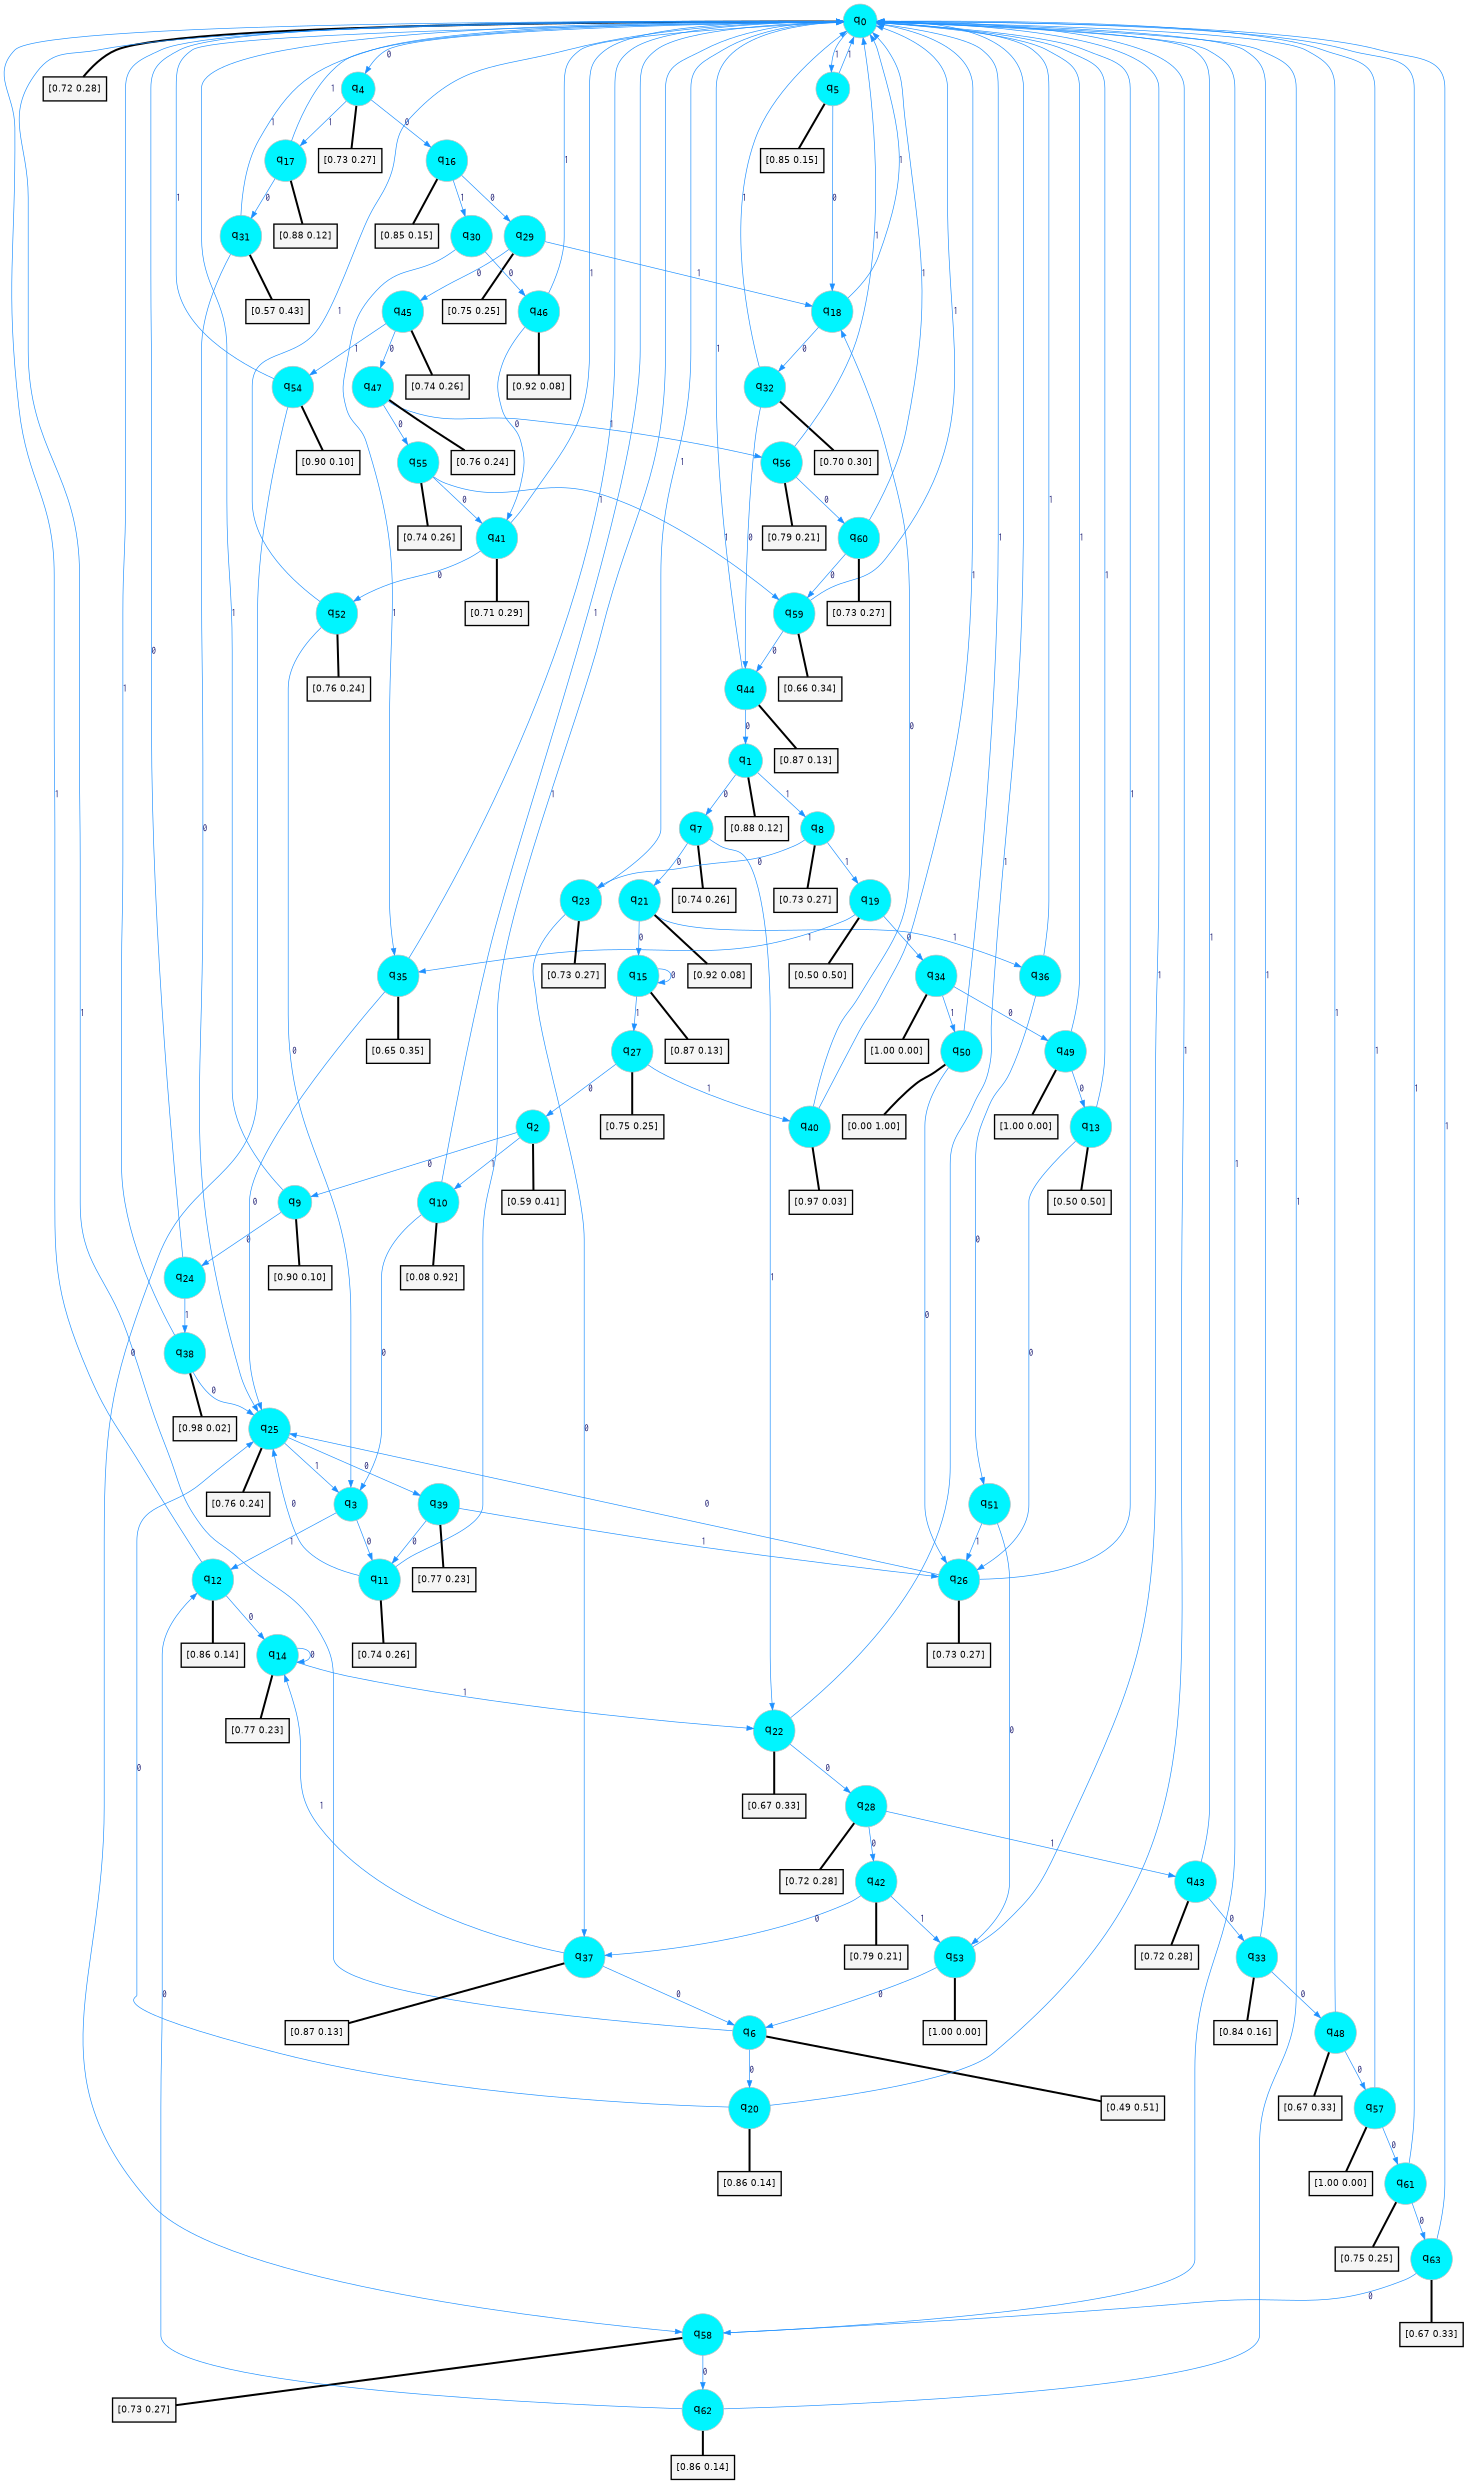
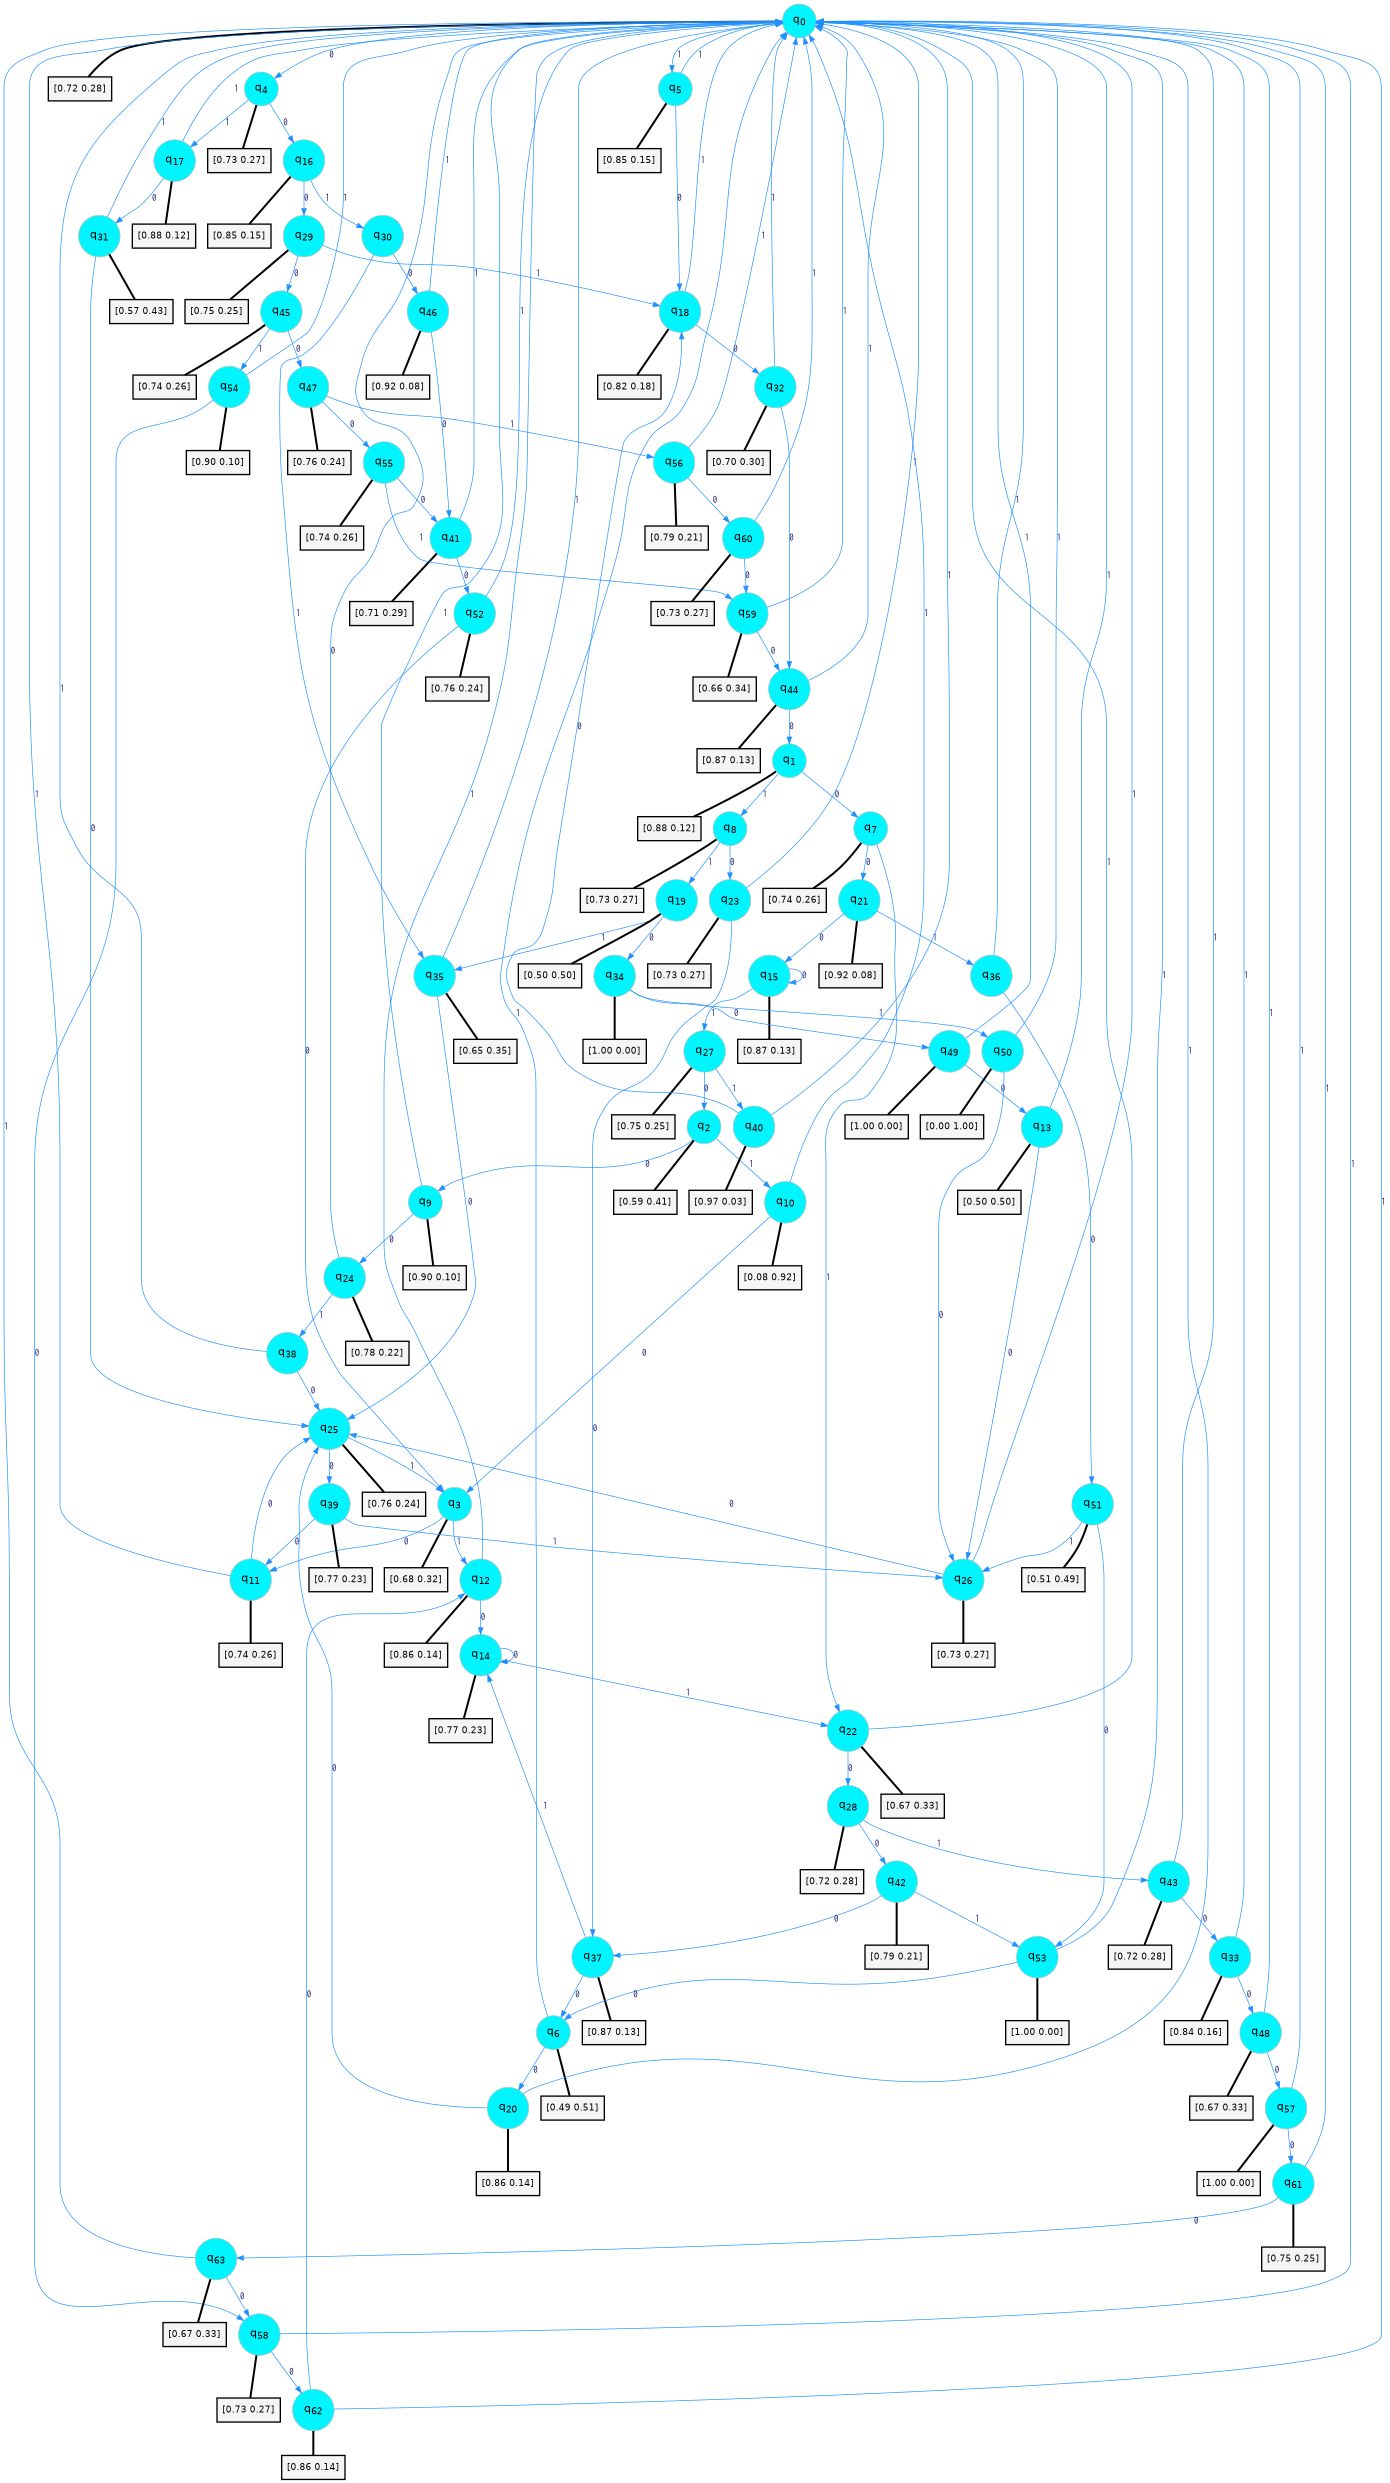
none -> (629, 387)
none -> (377, 1353)
(205, 1429) -> none
none -> (416, 1580)
none -> (1053, 1580)
